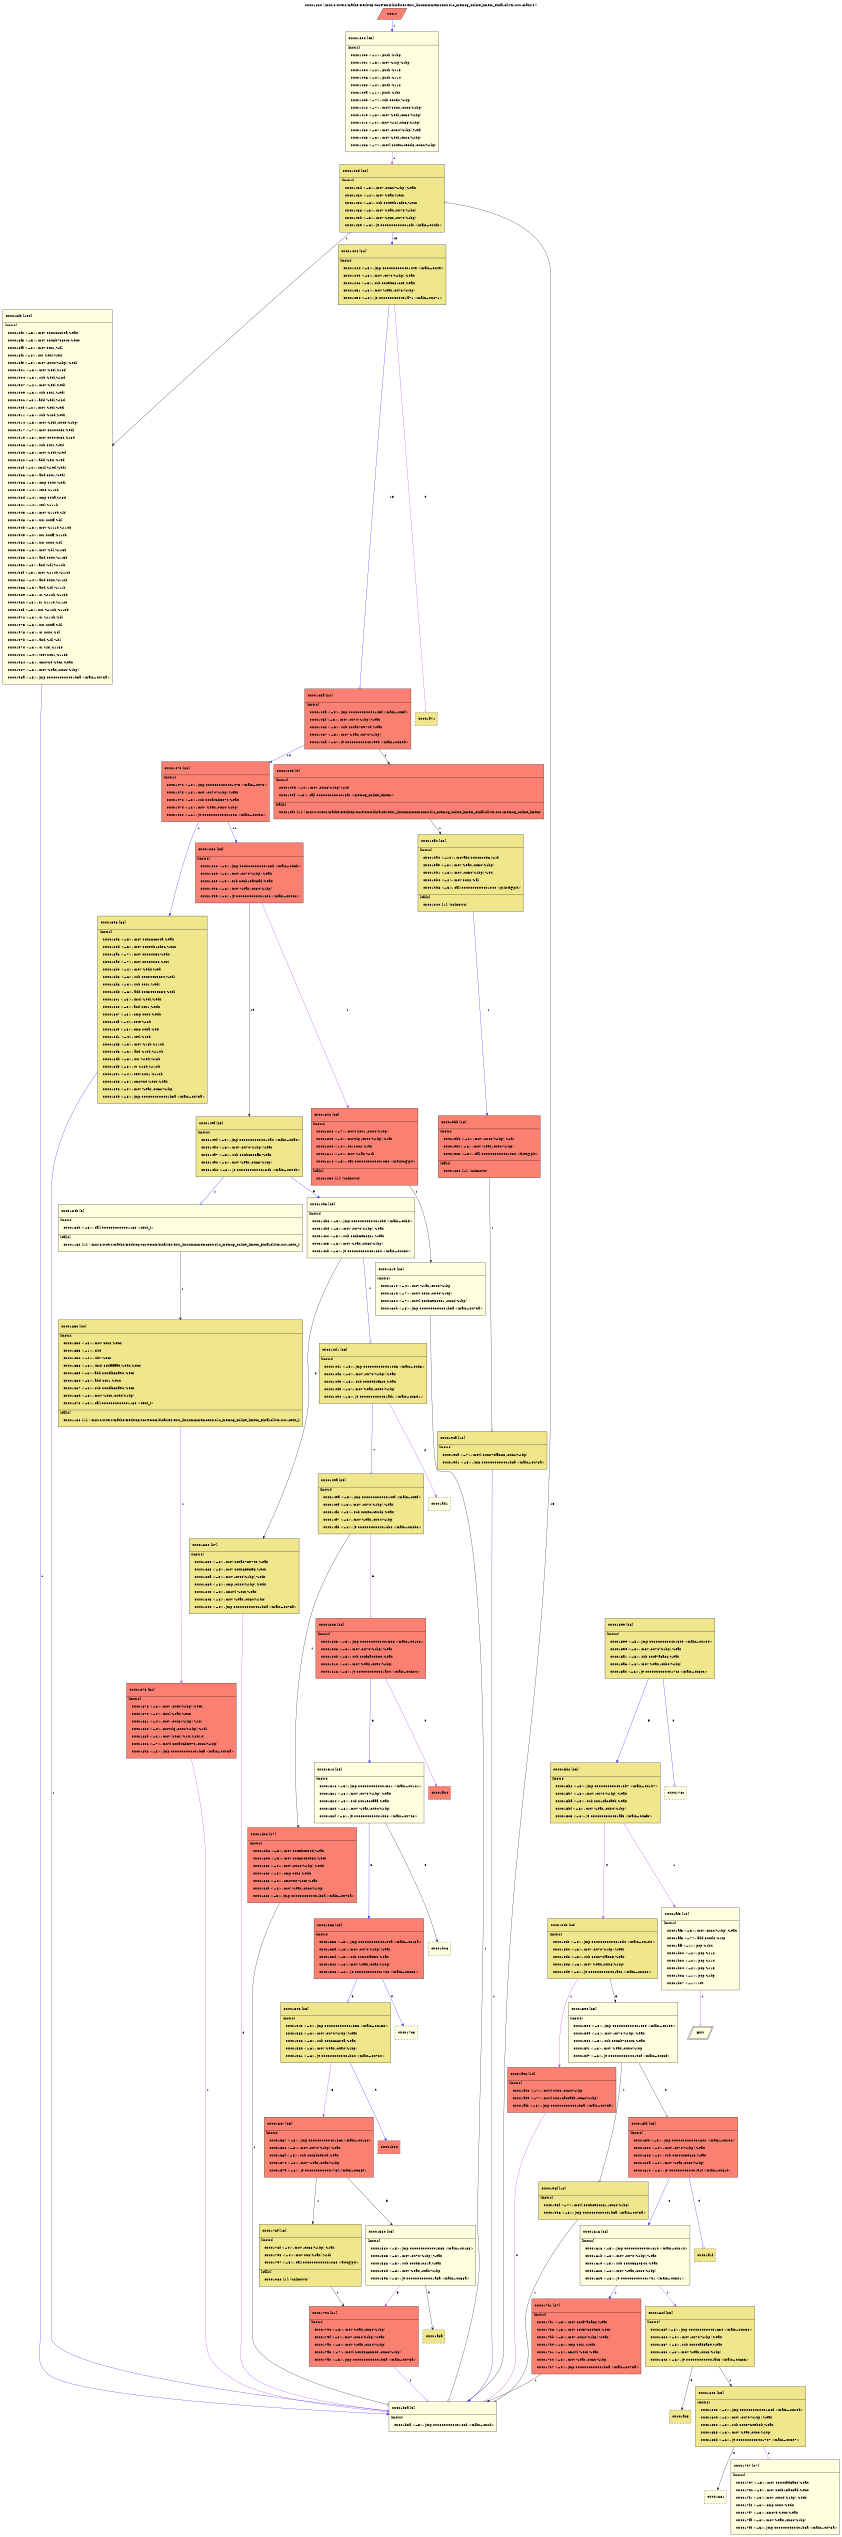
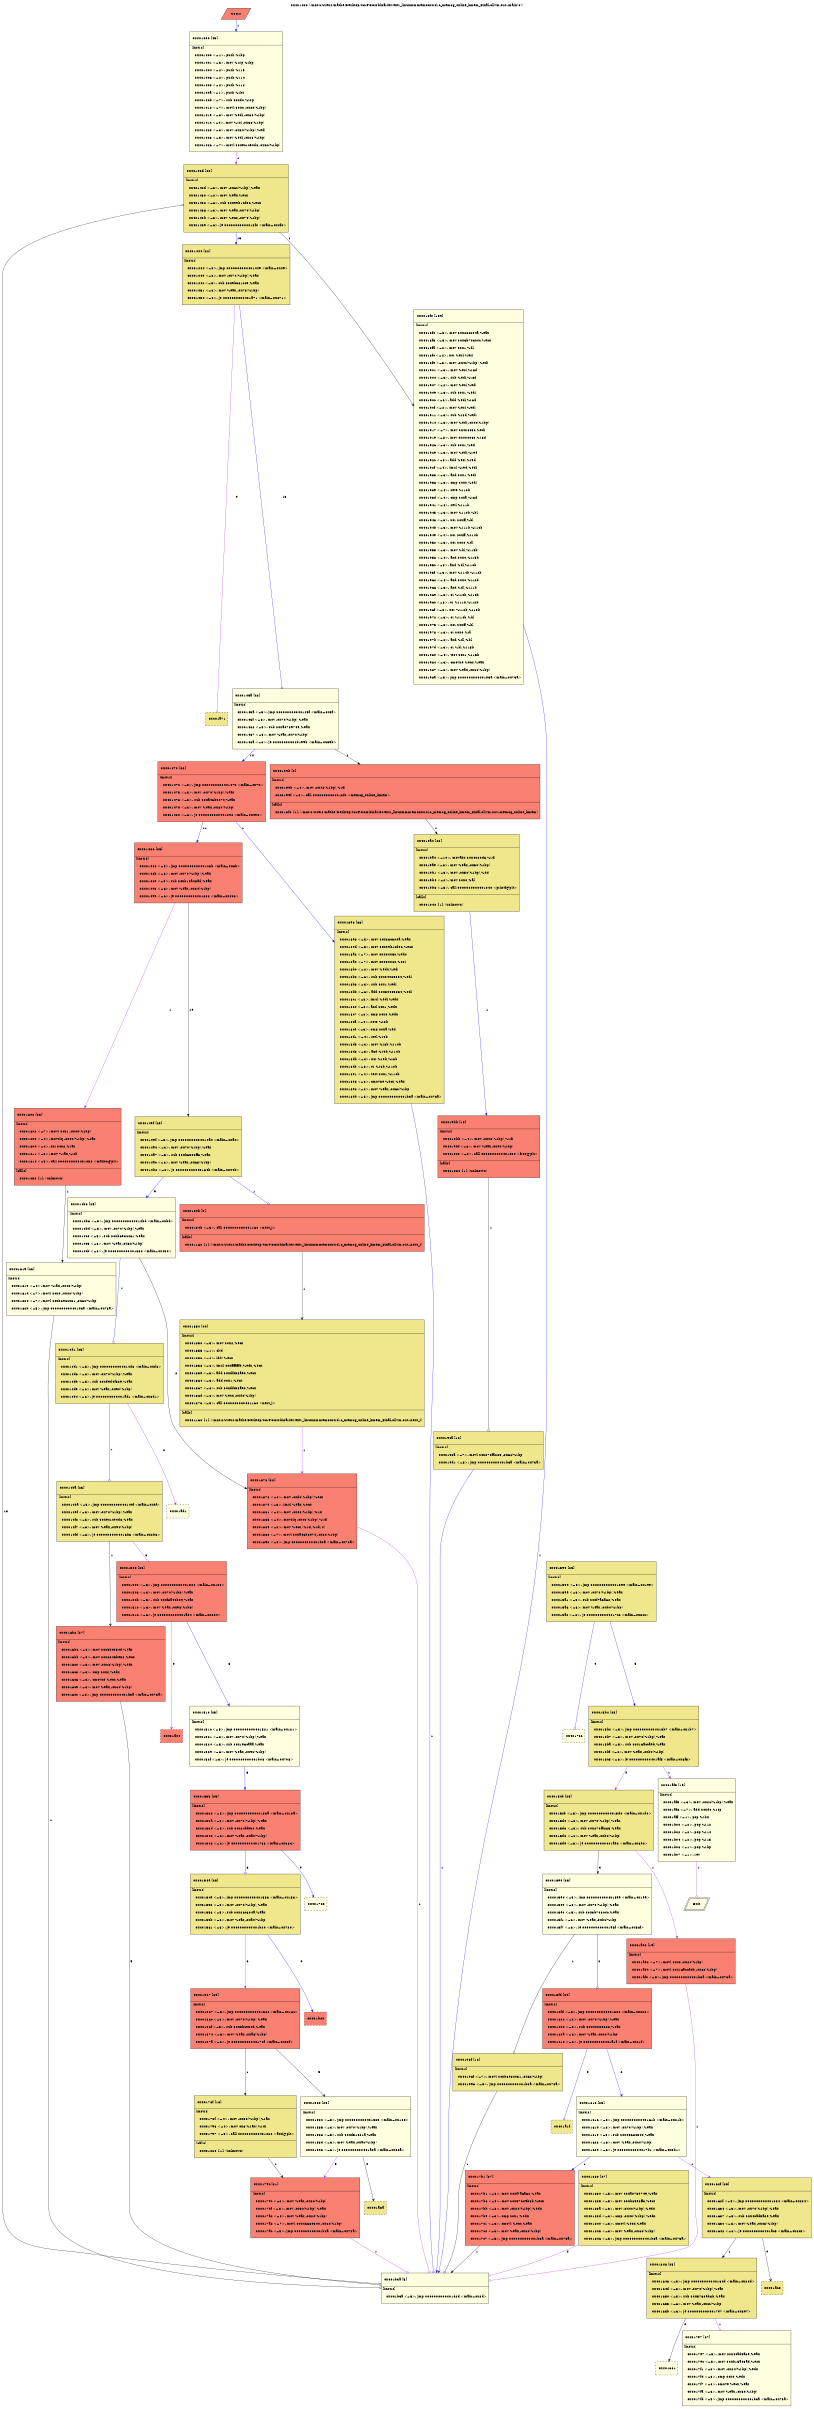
(358, 719) -> (285, 719)
(180, 1228) -> (302, 1228)
(309, 1398) -> (168, 1387)
(439, 1949) -> none
(254, 2147) -> (131, 1961)
(517, 2255) -> (697, 2127)
